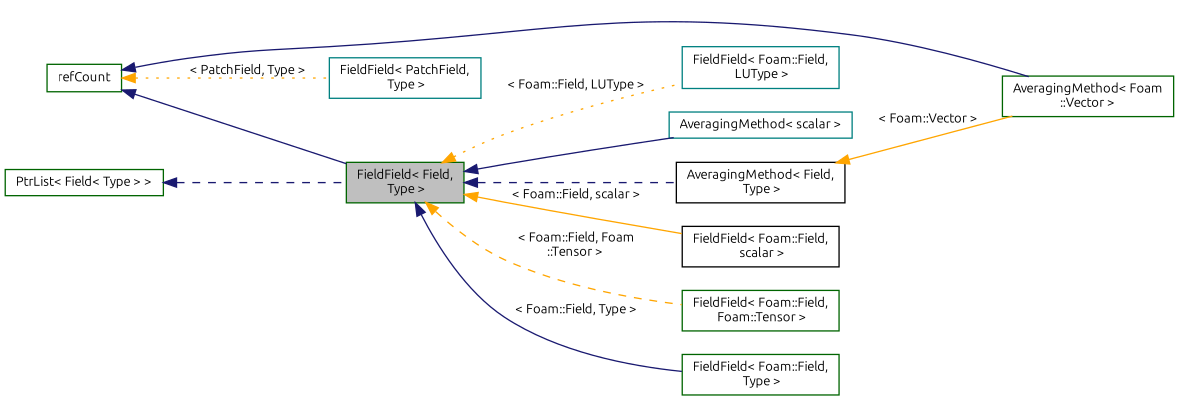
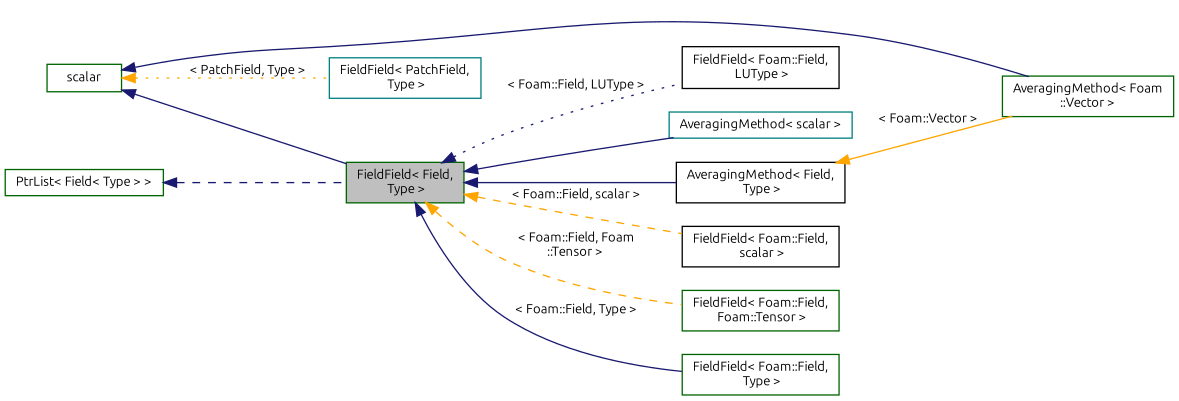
(761, 68) -> (761, 68)
(84, 78) -> (84, 78)
(566, 114) -> (566, 114)
(577, 183) -> (577, 183)
(580, 216) -> (580, 216)
